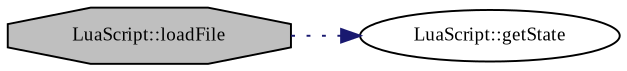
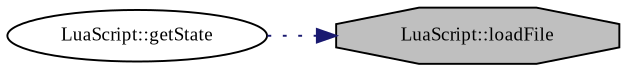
(316, 36) -> (292, 36)
